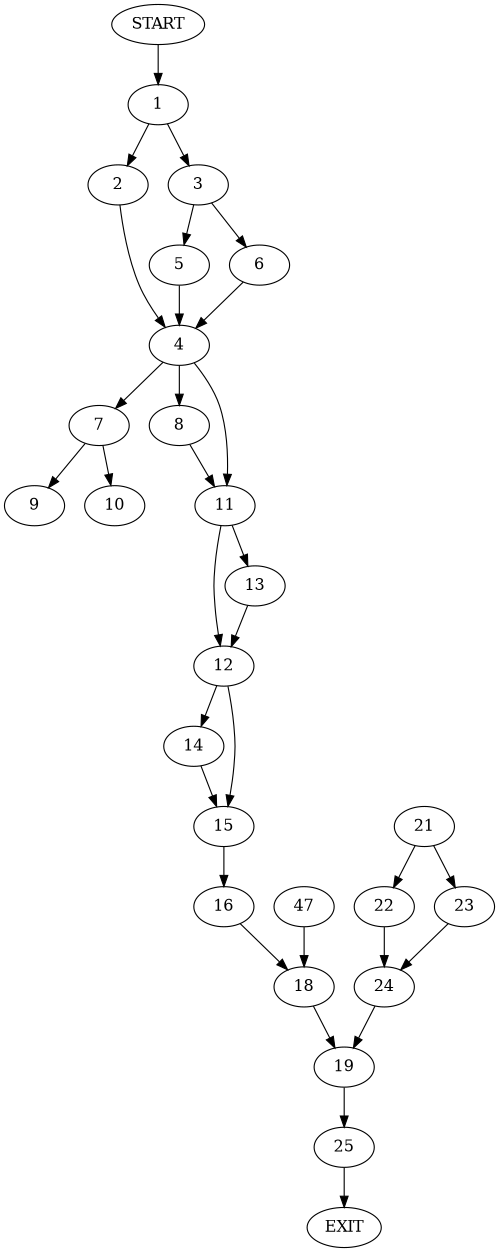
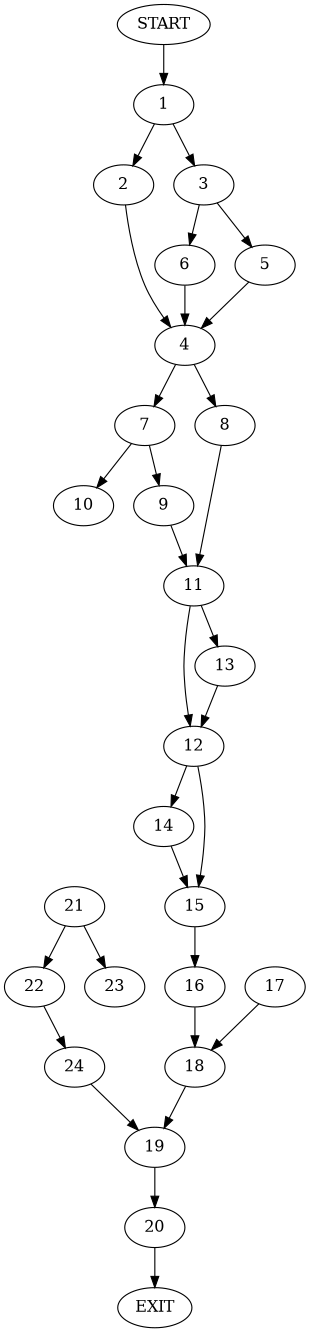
(222, 415) -> (177, 540)
(304, 907) -> (275, 987)
(429, 943) -> none
(344, 1147) -> (155, 1228)
